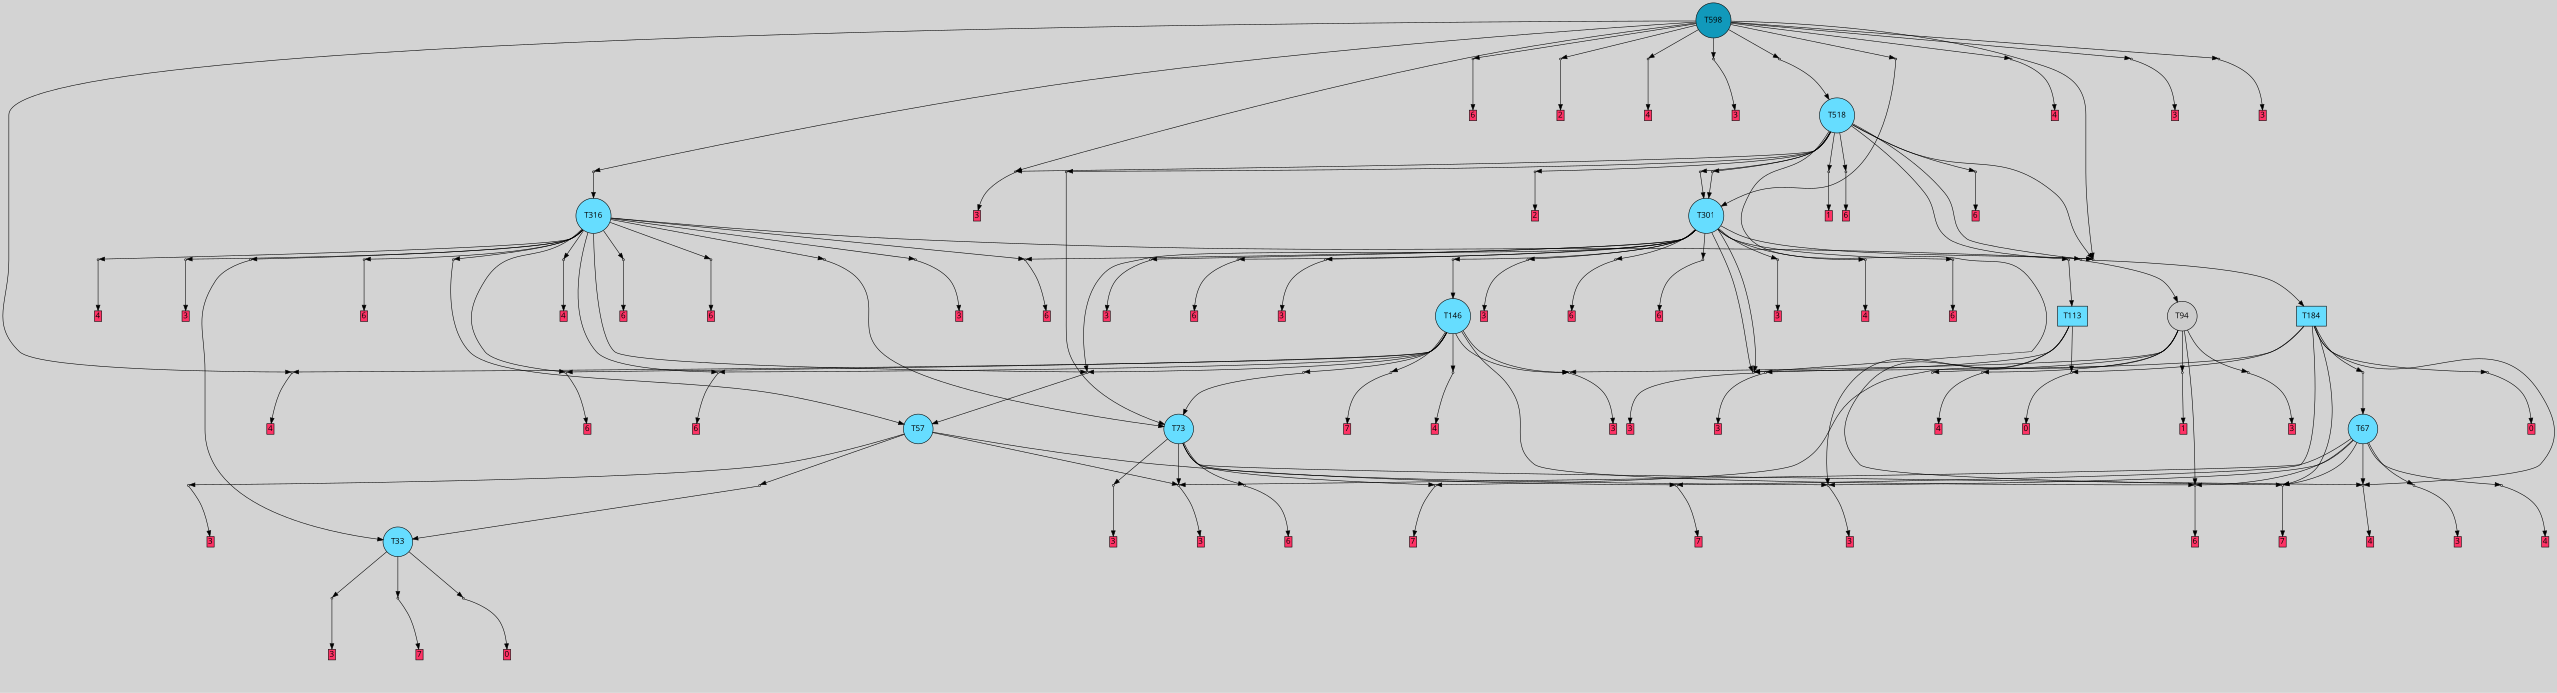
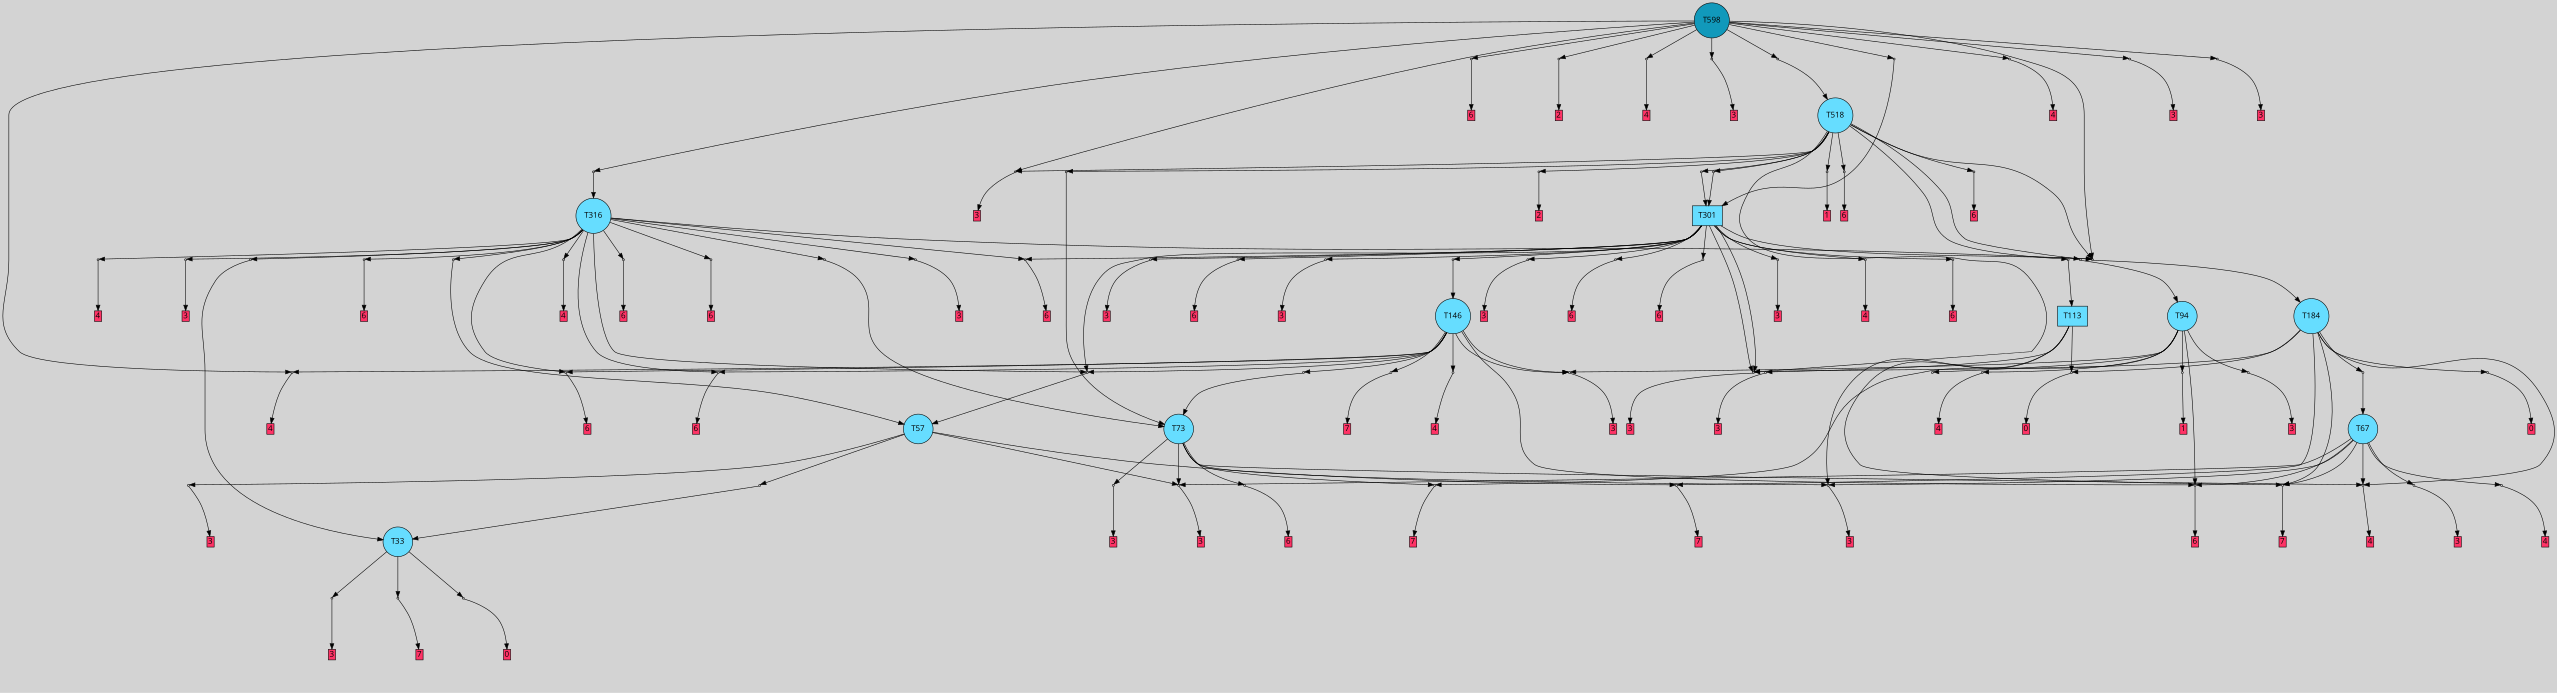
(1706, 216) -> (1707, 216)
(2182, 316) -> (2182, 316)
(2311, 316) -> (2311, 316)
